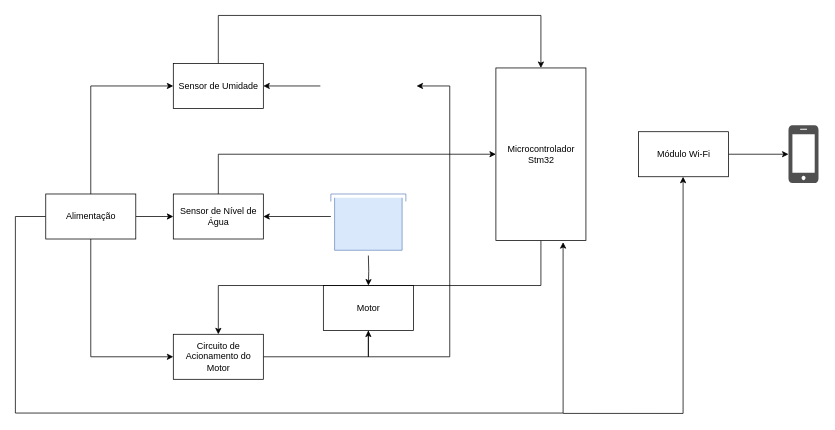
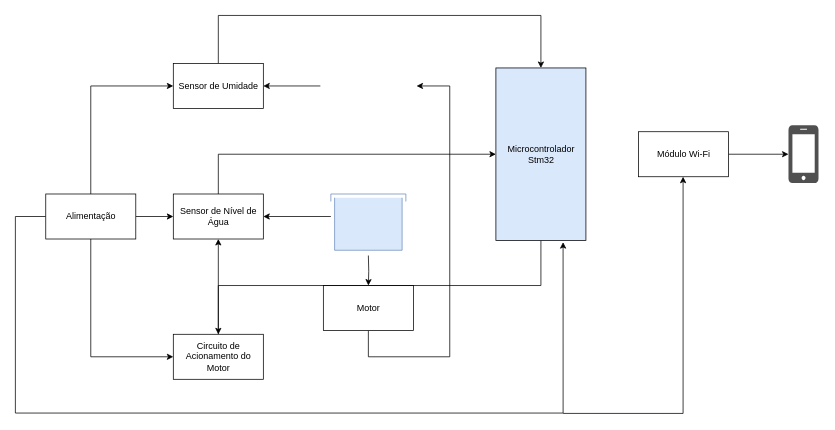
(541, 154) -> (541, 154)
(315, 357) -> (218, 264)
